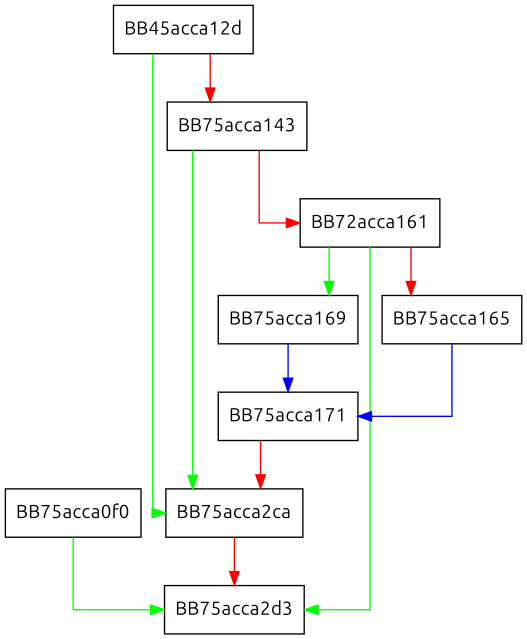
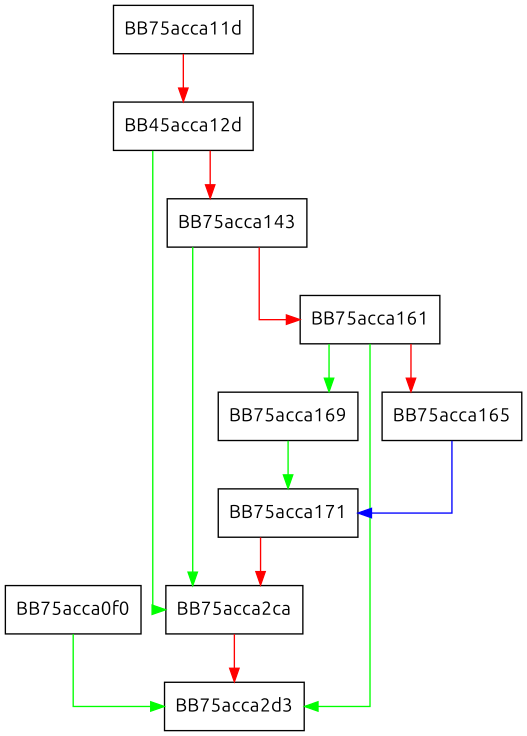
none -> (183, 30)
(370, 223) -> (370, 320)
(288, 361) -> (288, 458)
